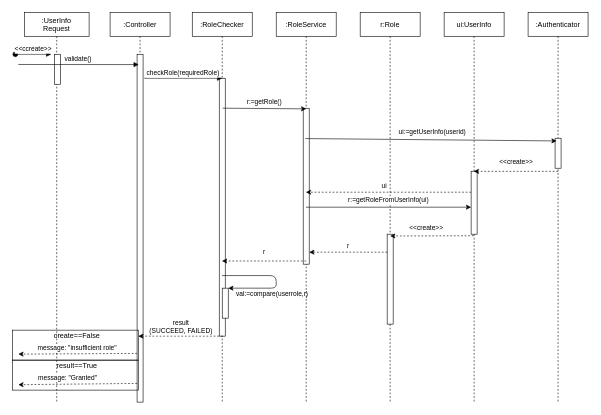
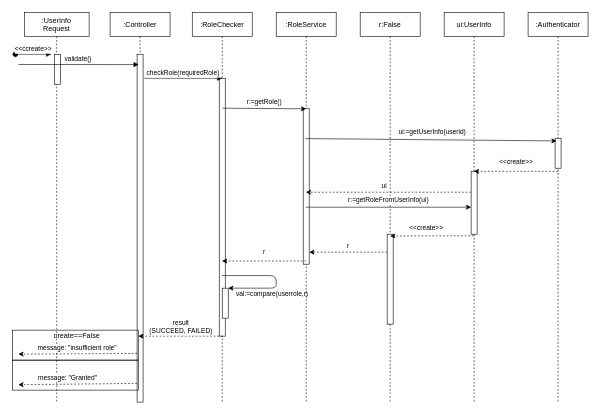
(390, 25) -> (390, 25)
(77, 366) -> none
